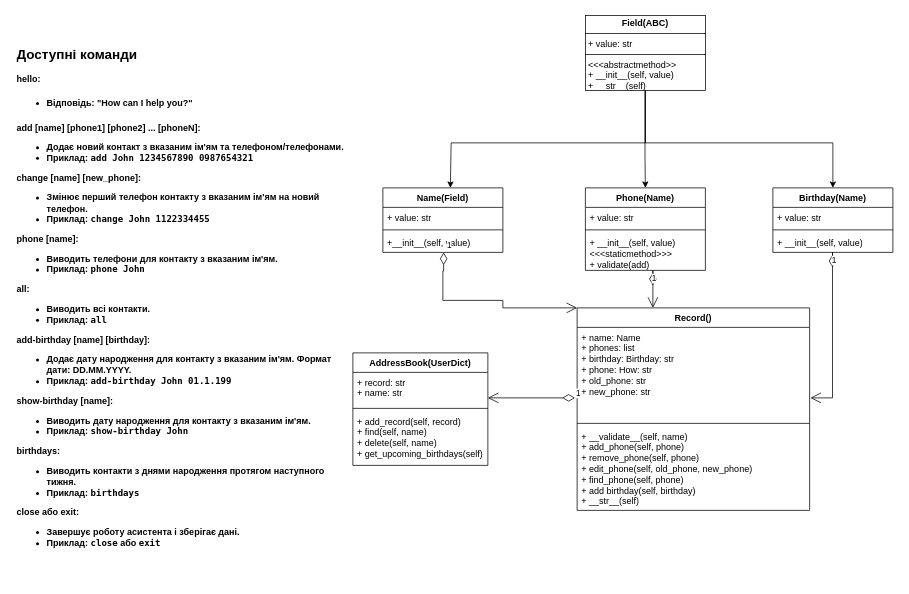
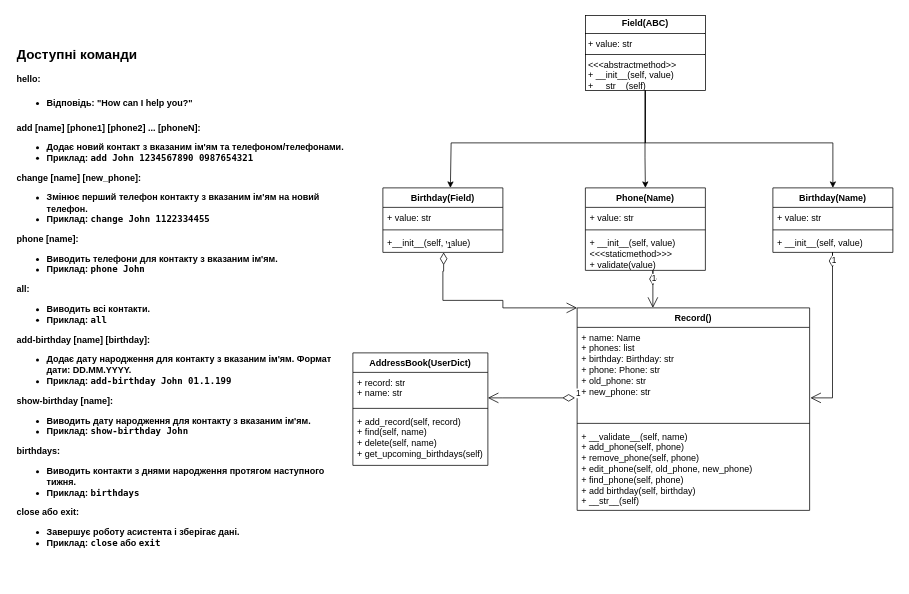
(443, 199) -> (443, 199)
(640, 254) -> (640, 254)
(636, 365) -> (636, 365)
